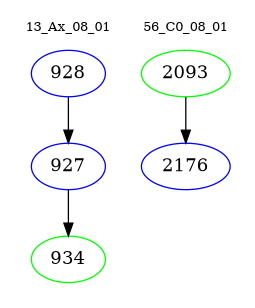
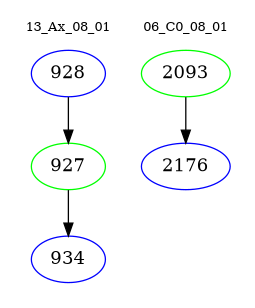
(186, 28) -> (186, 28)
(68, 166) -> (68, 166)
(68, 259) -> (68, 259)
